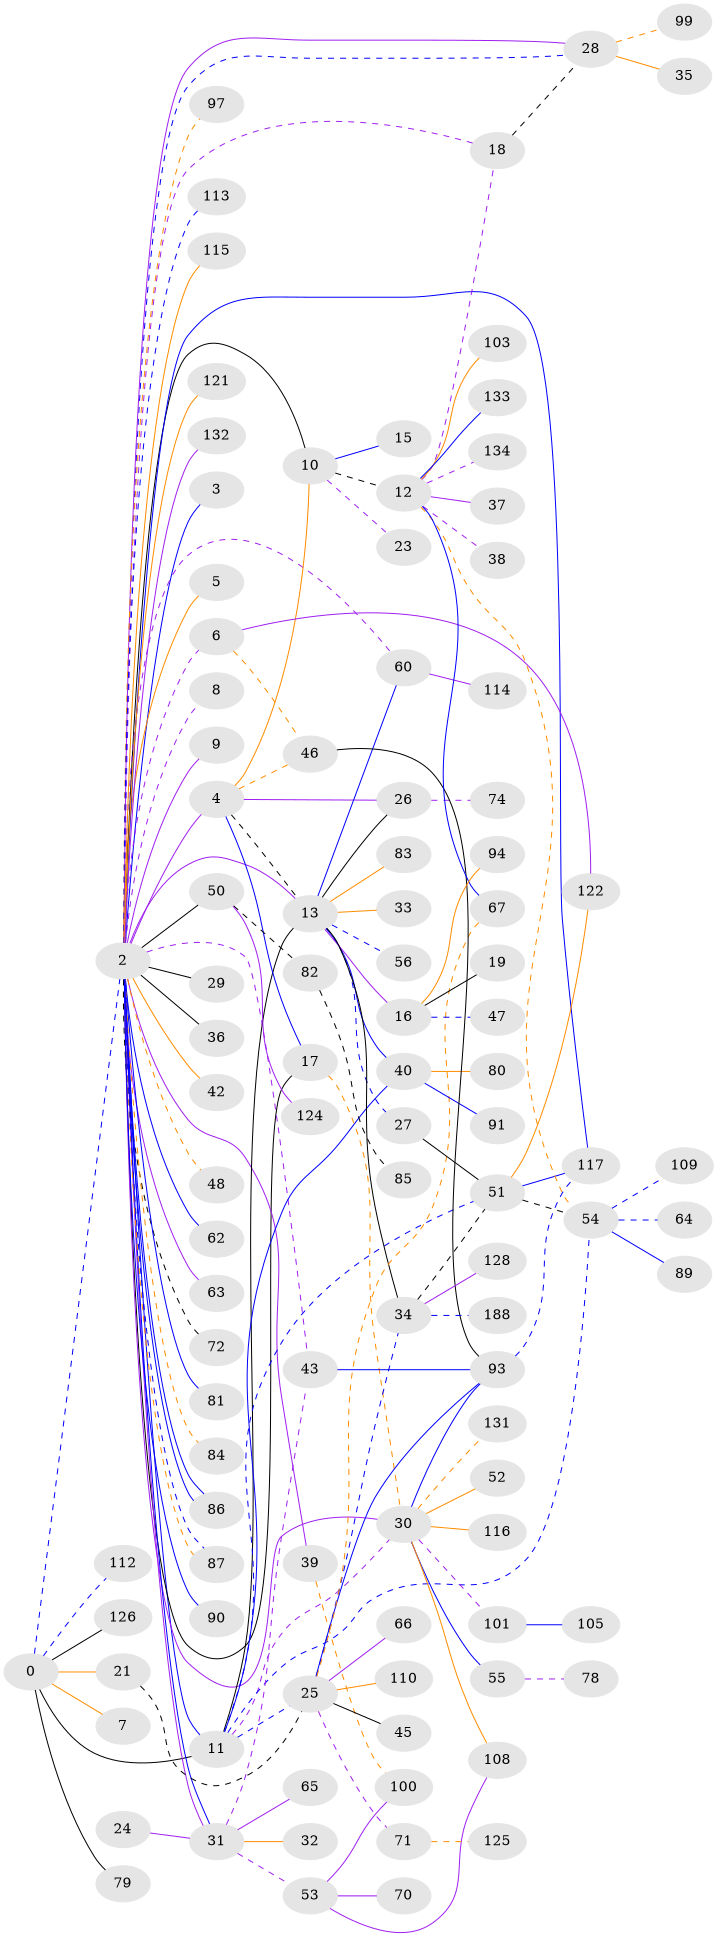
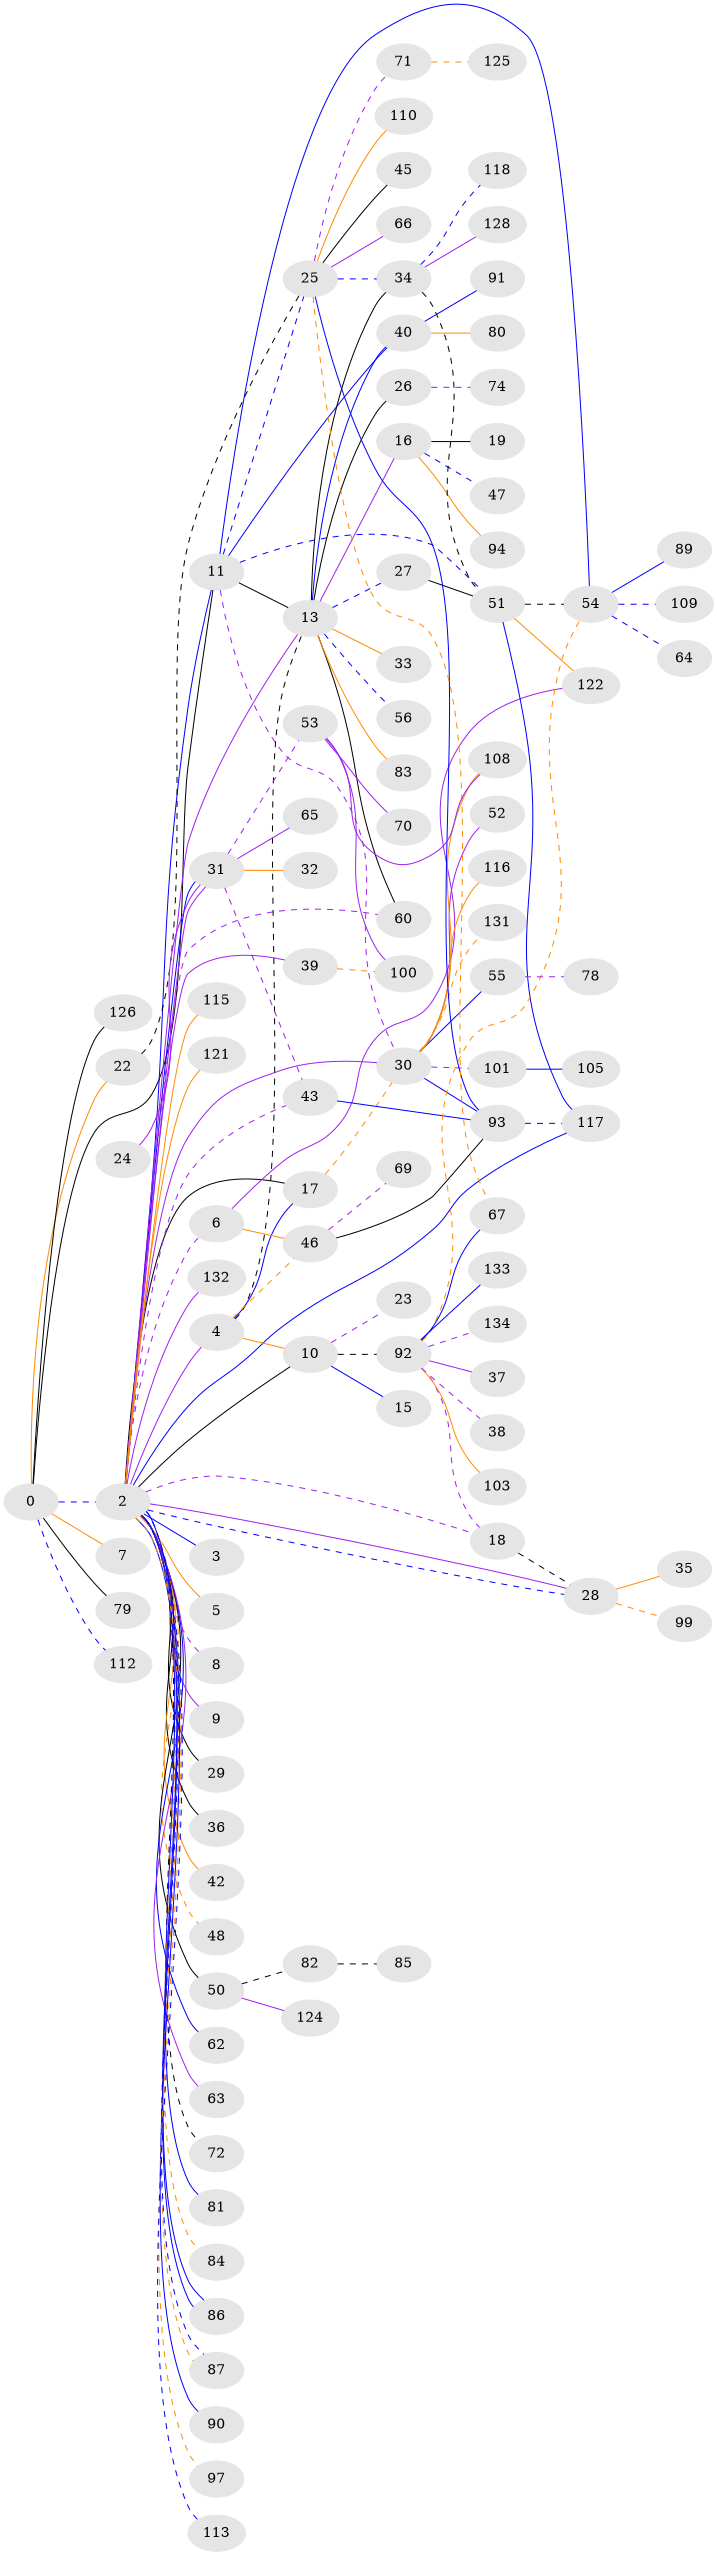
(404, 493) -> (404, 1354)
(497, 691) -> none
(268, 693) -> (257, 1232)
(357, 791) -> (354, 763)
(310, 800) -> none
none -> (404, 1170)
(497, 1315) -> (497, 170)
(451, 1501) -> (449, 939)
(513, 1570) -> (455, 4)
(123, 1672) -> (123, 1067)
